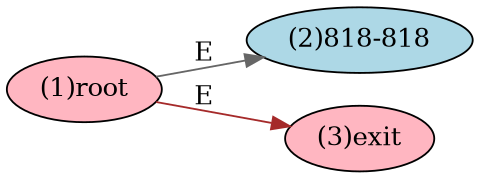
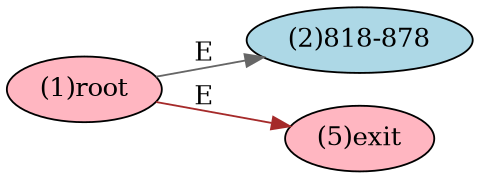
(360, 40) -> (360, 40)
(360, 139) -> (360, 139)
